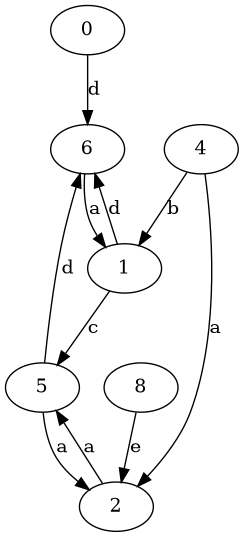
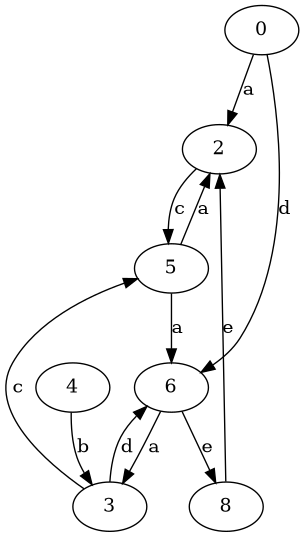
(68, 268) -> (178, 328)
(125, 268) -> (110, 507)
(208, 333) -> (243, 83)
none -> (196, 441)
(90, 447) -> (180, 209)
